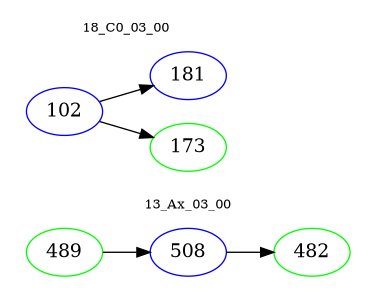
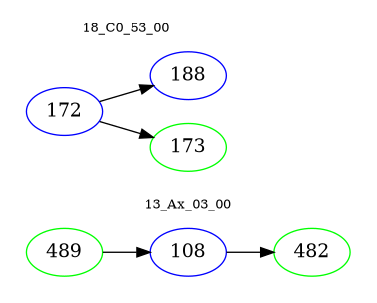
(126, 29) -> (126, 29)
(188, 76) -> (188, 76)
(65, 112) -> (65, 112)
(188, 252) -> (188, 252)
